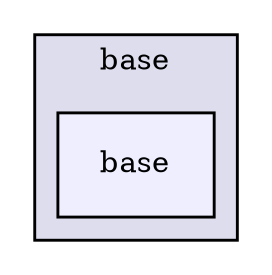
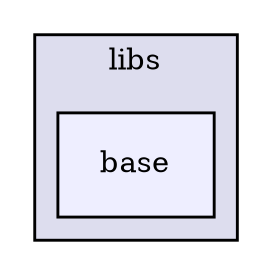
(136, 62) -> (136, 62)
